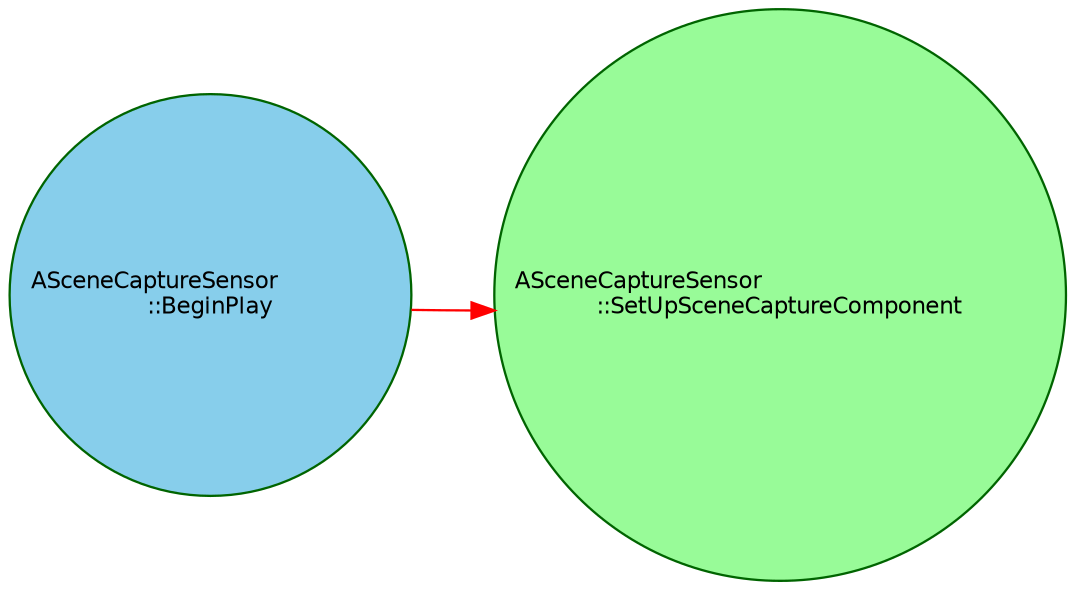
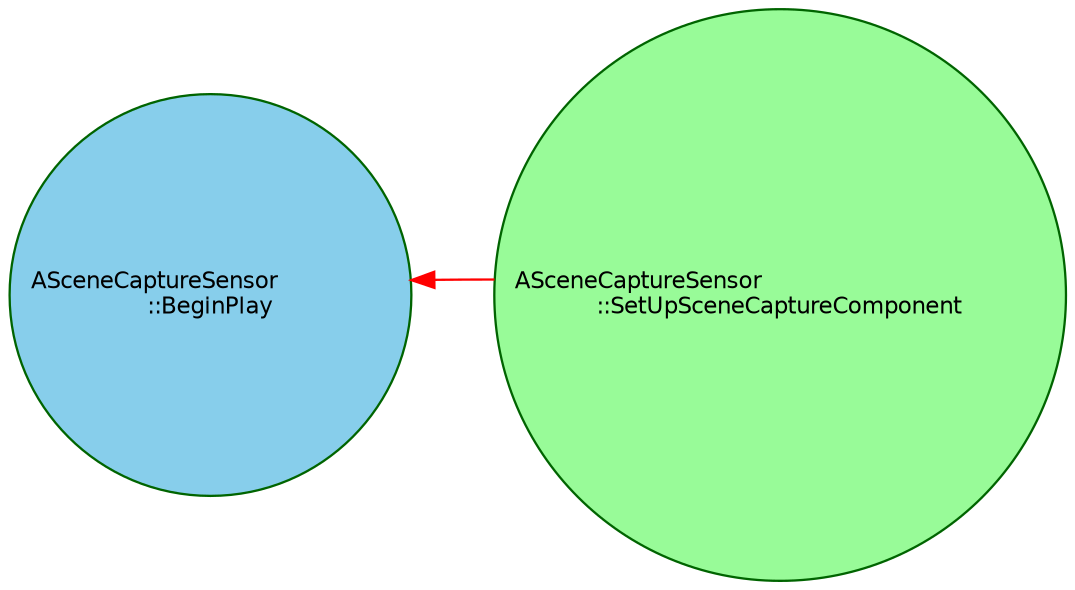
(441, 310) -> (464, 280)
